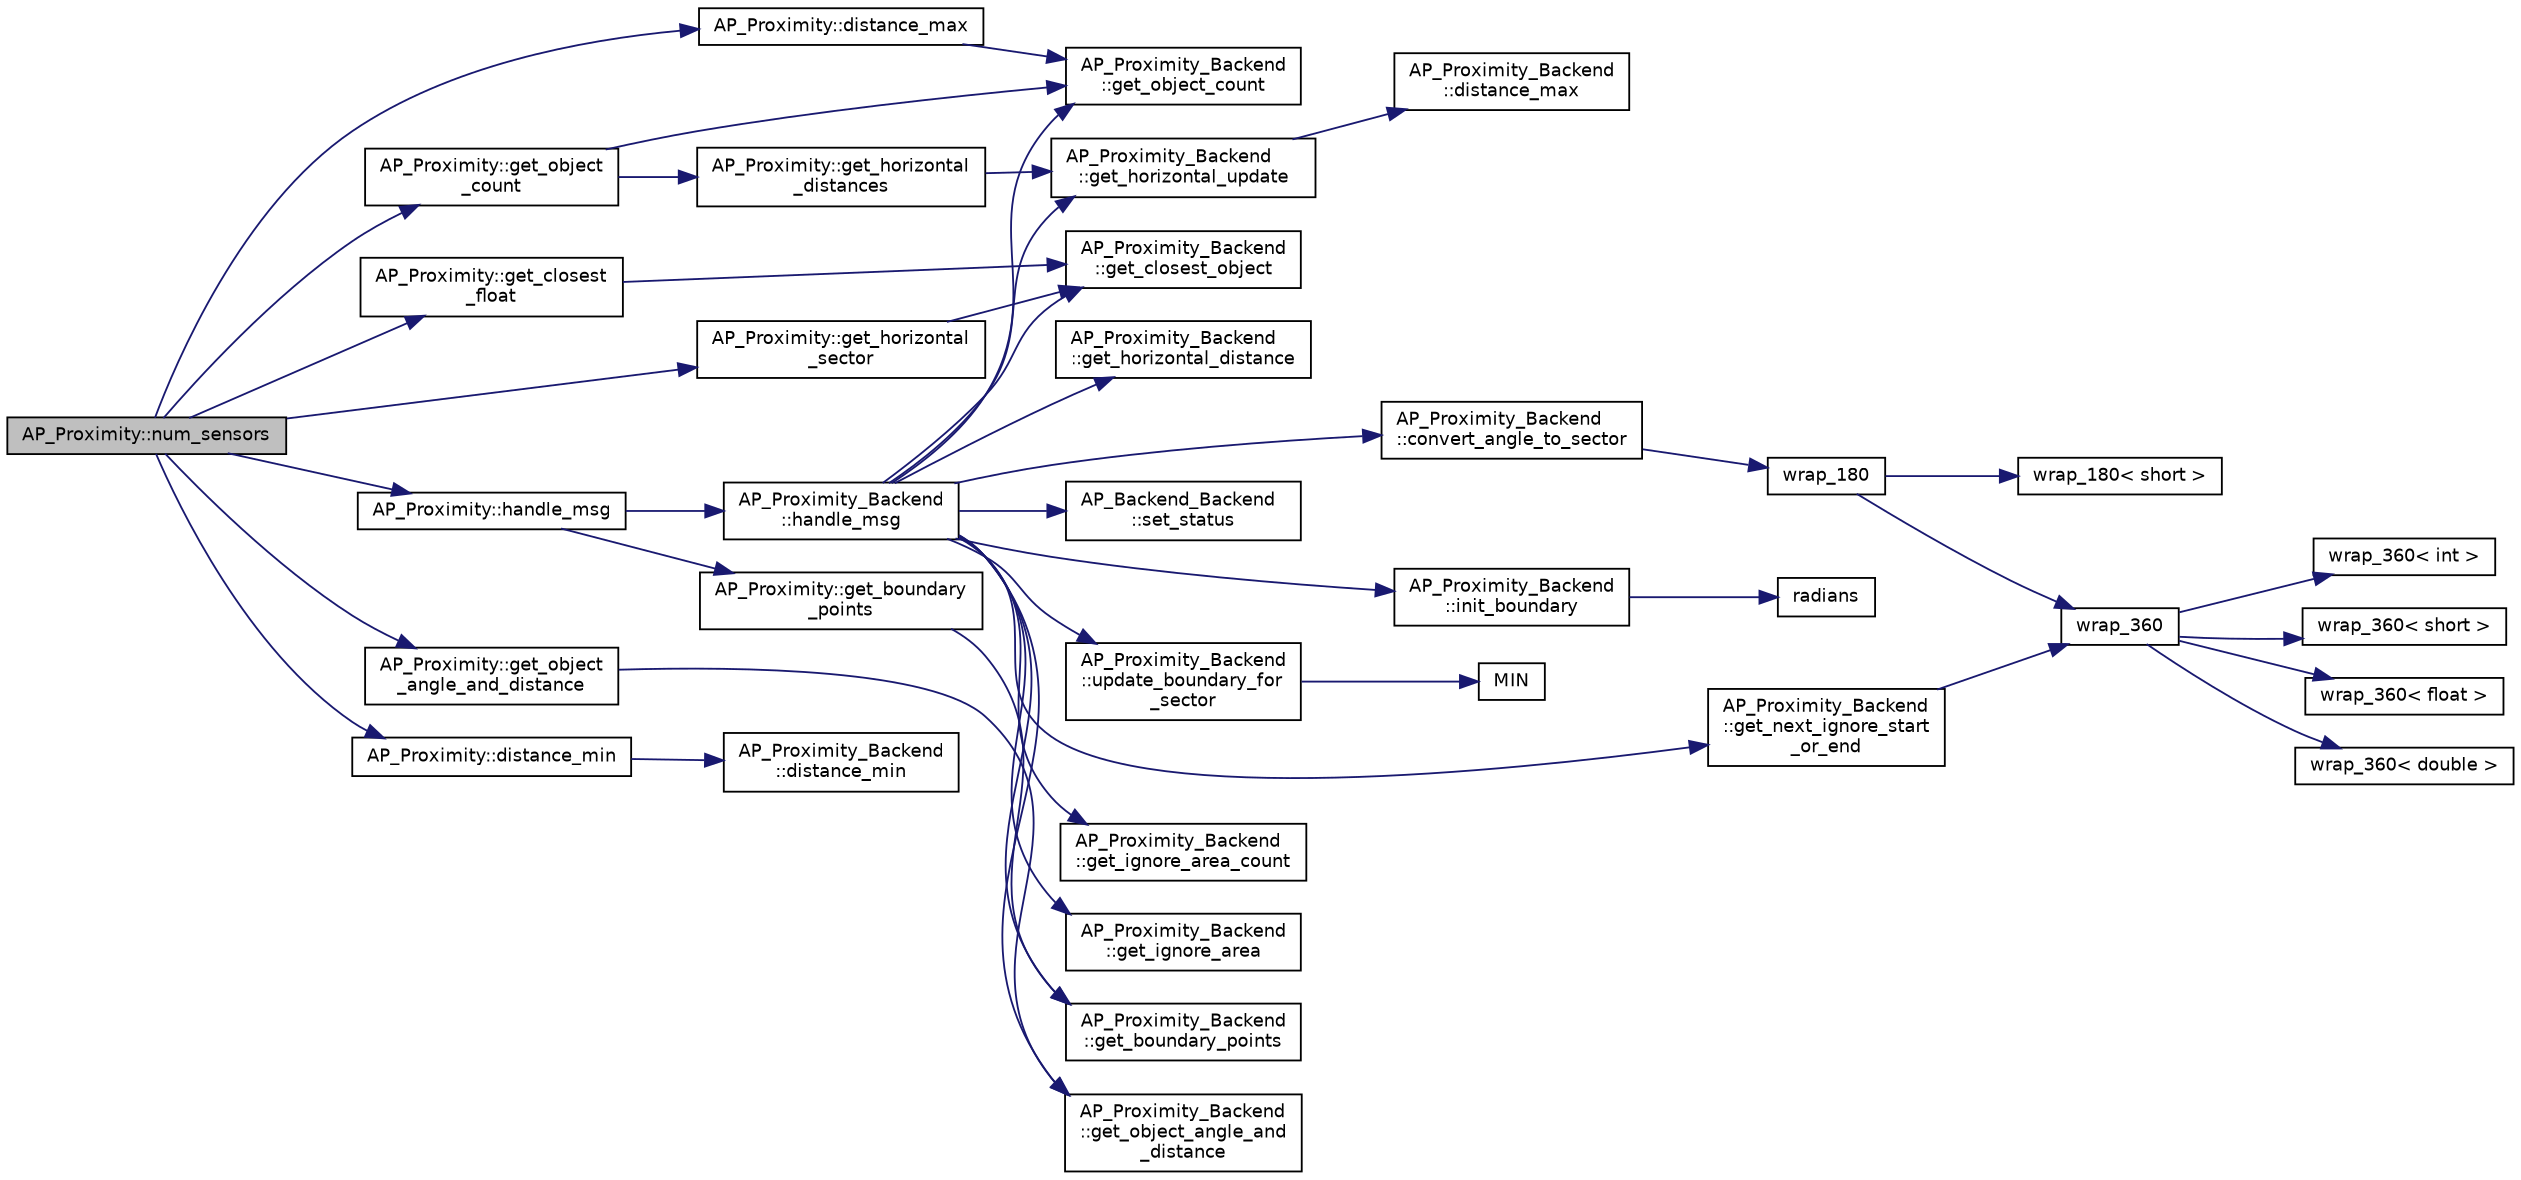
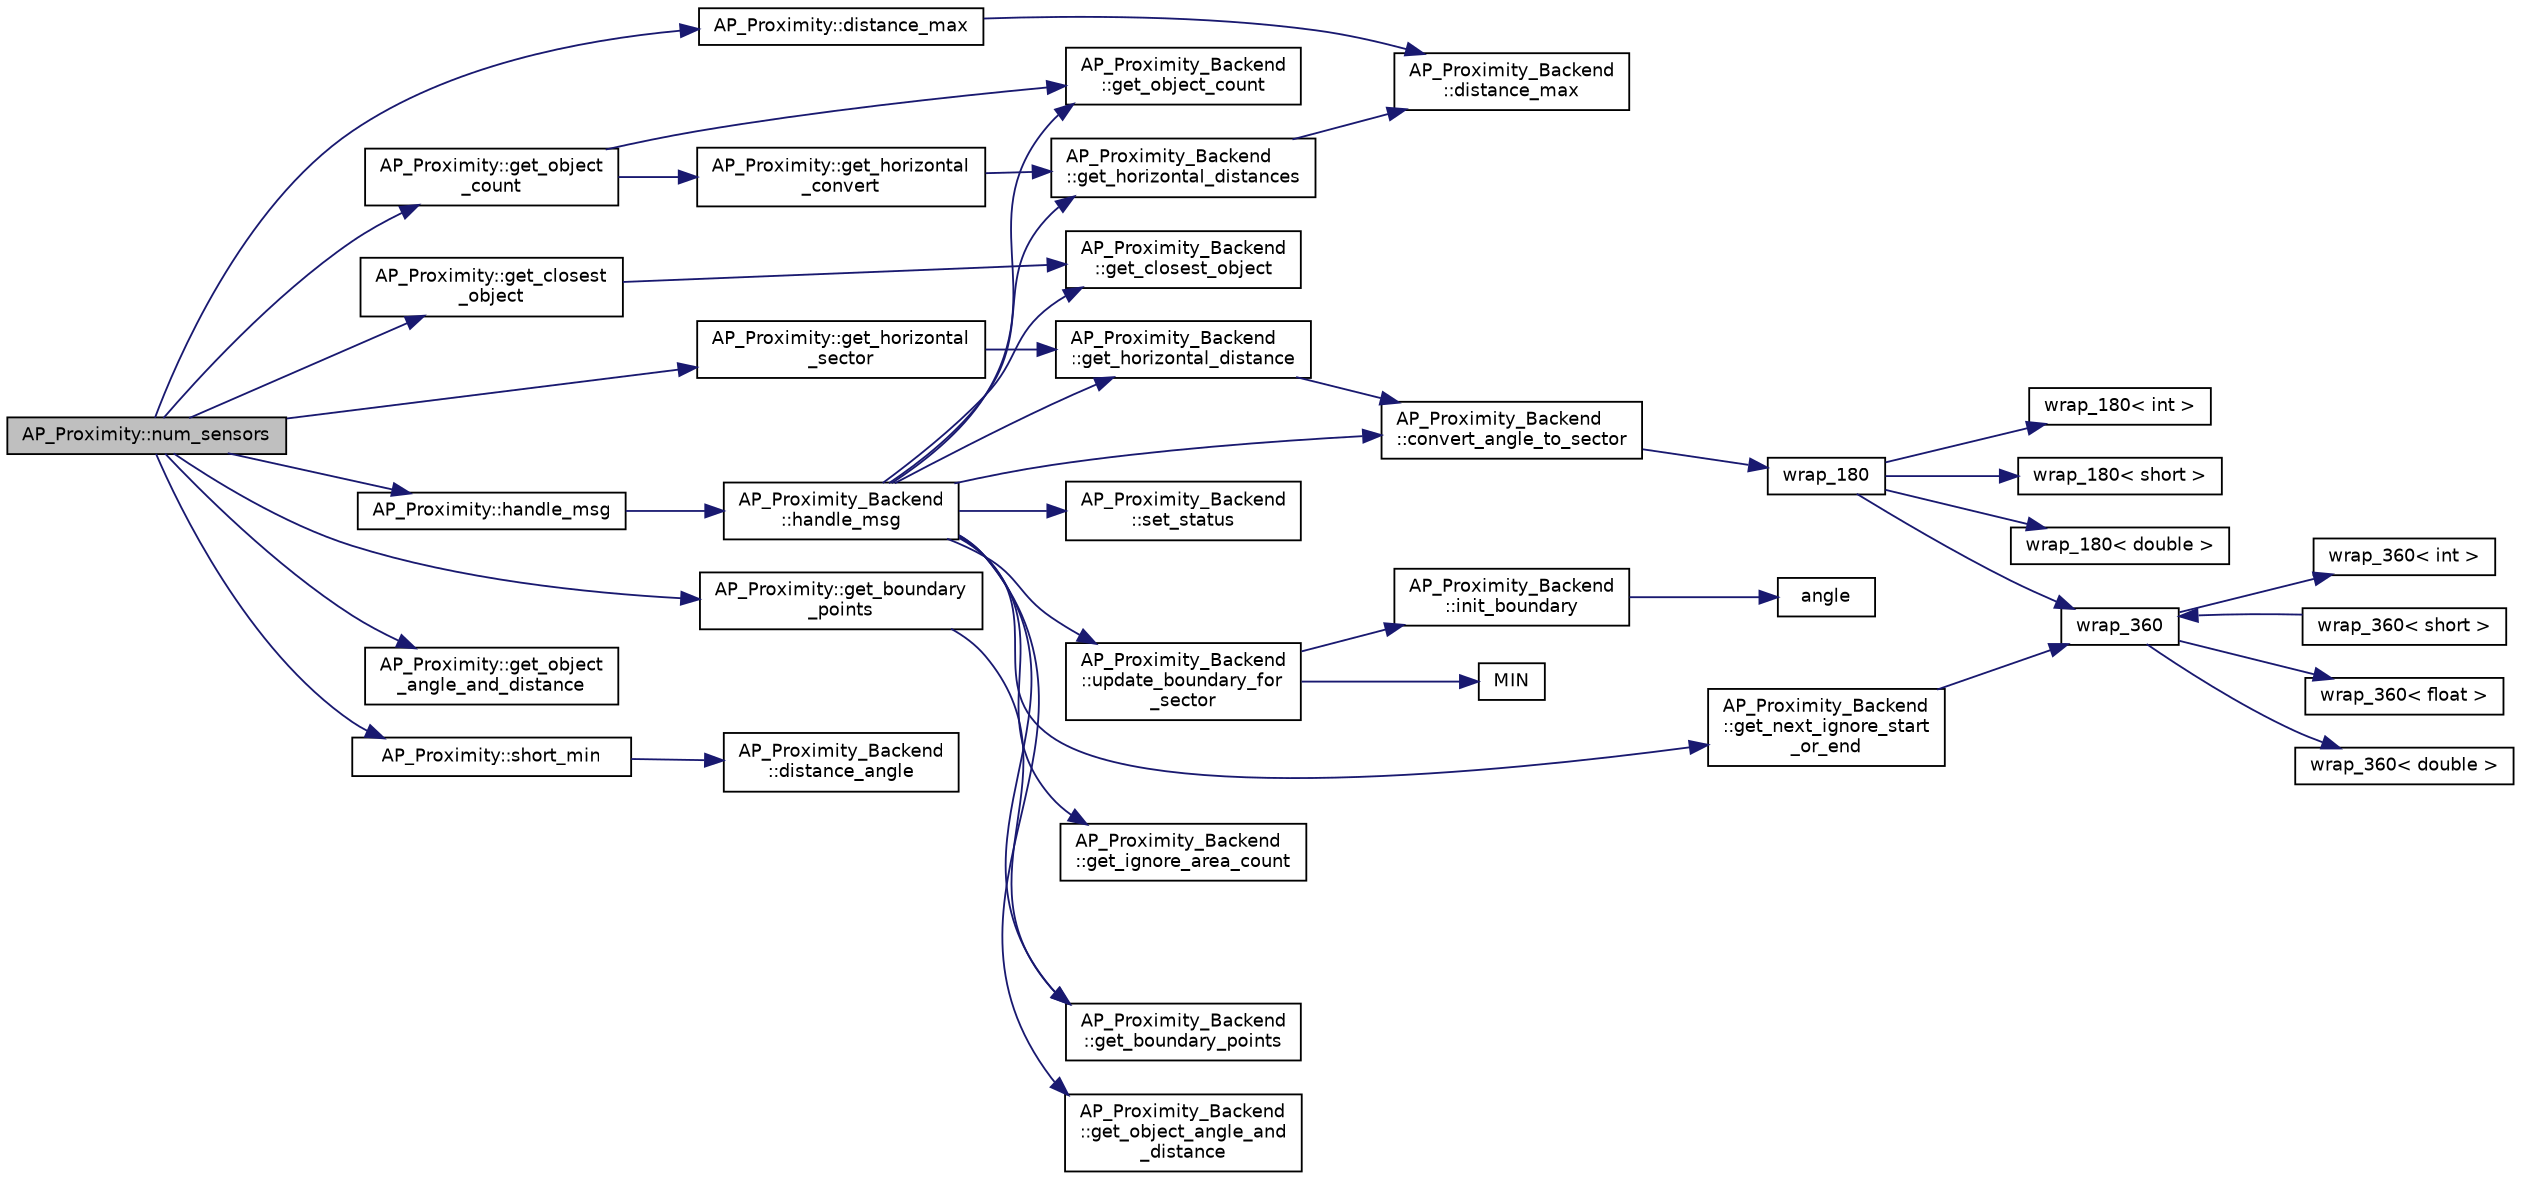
(1005, 50) -> (1196, 20)
(1183, 168) -> (1183, 168)
(841, 177) -> (841, 177)
(492, 287) -> (492, 287)
(1001, 308) -> (1012, 350)
none -> (1338, 388)
none -> (2120, 406)
(1183, 511) -> (1183, 511)
none -> (2120, 546)
(638, 549) -> (416, 563)
(1165, 572) -> (1344, 640)
(1826, 597) -> (1826, 597)
(2232, 639) -> (2251, 614)
(990, 723) -> none
(492, 757) -> (492, 757)
(841, 762) -> (841, 762)
(1183, 942) -> none
